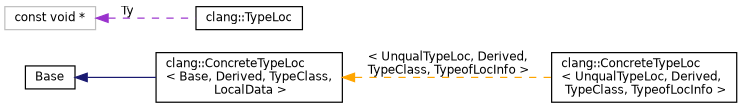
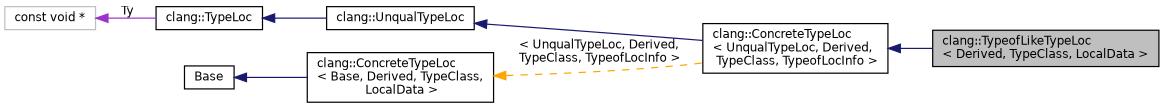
(152, 18) -> (132, 18)
none -> (400, 18)
none -> (1046, 48)
